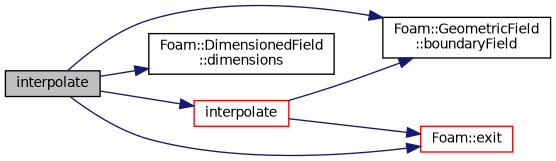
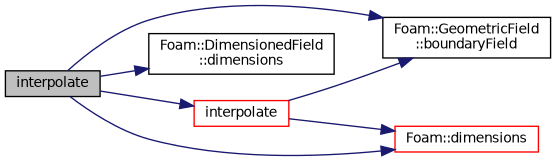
(467, 139) -> (467, 139)
